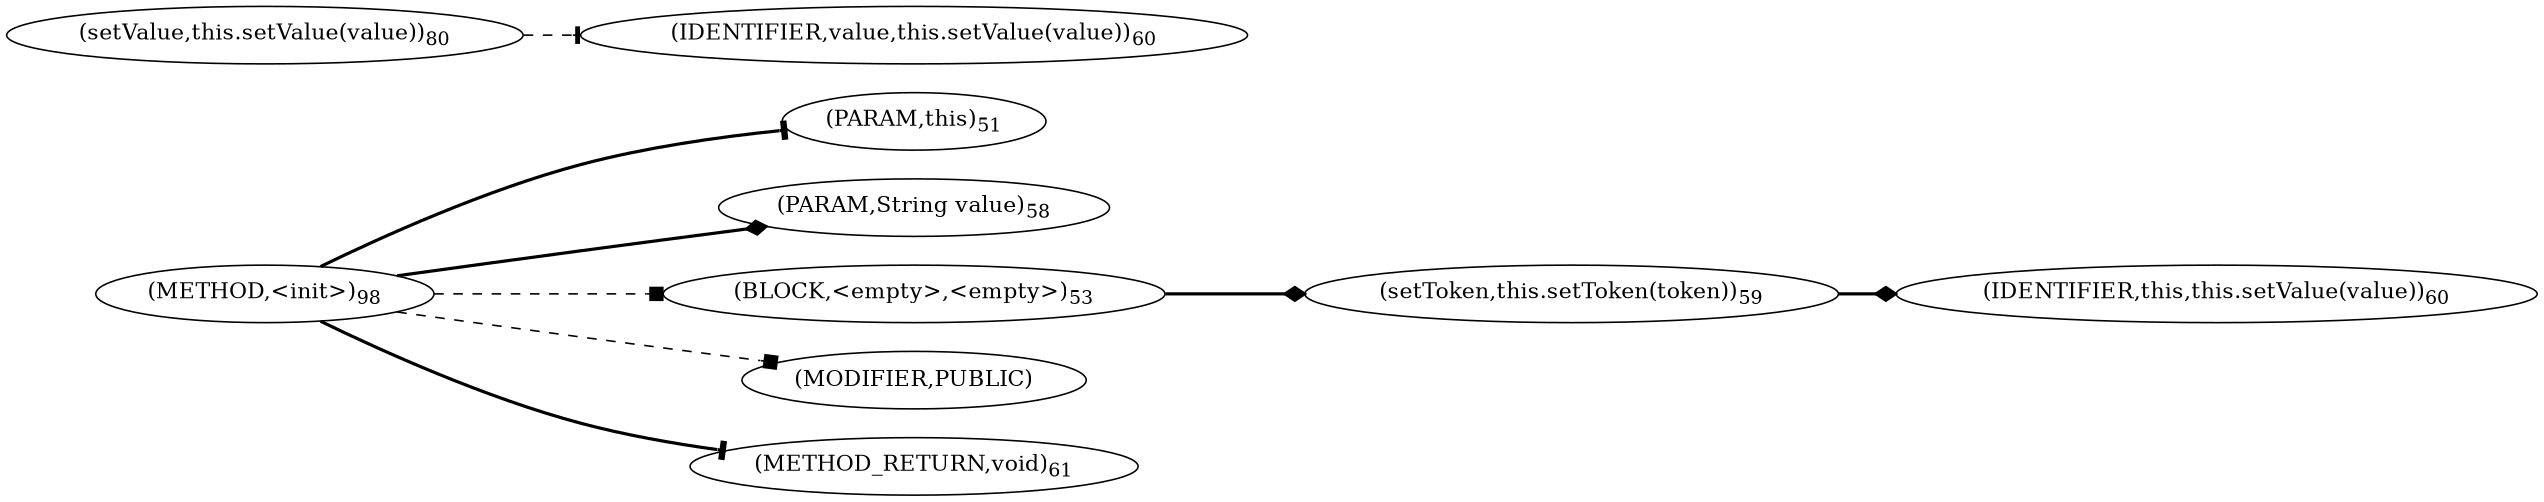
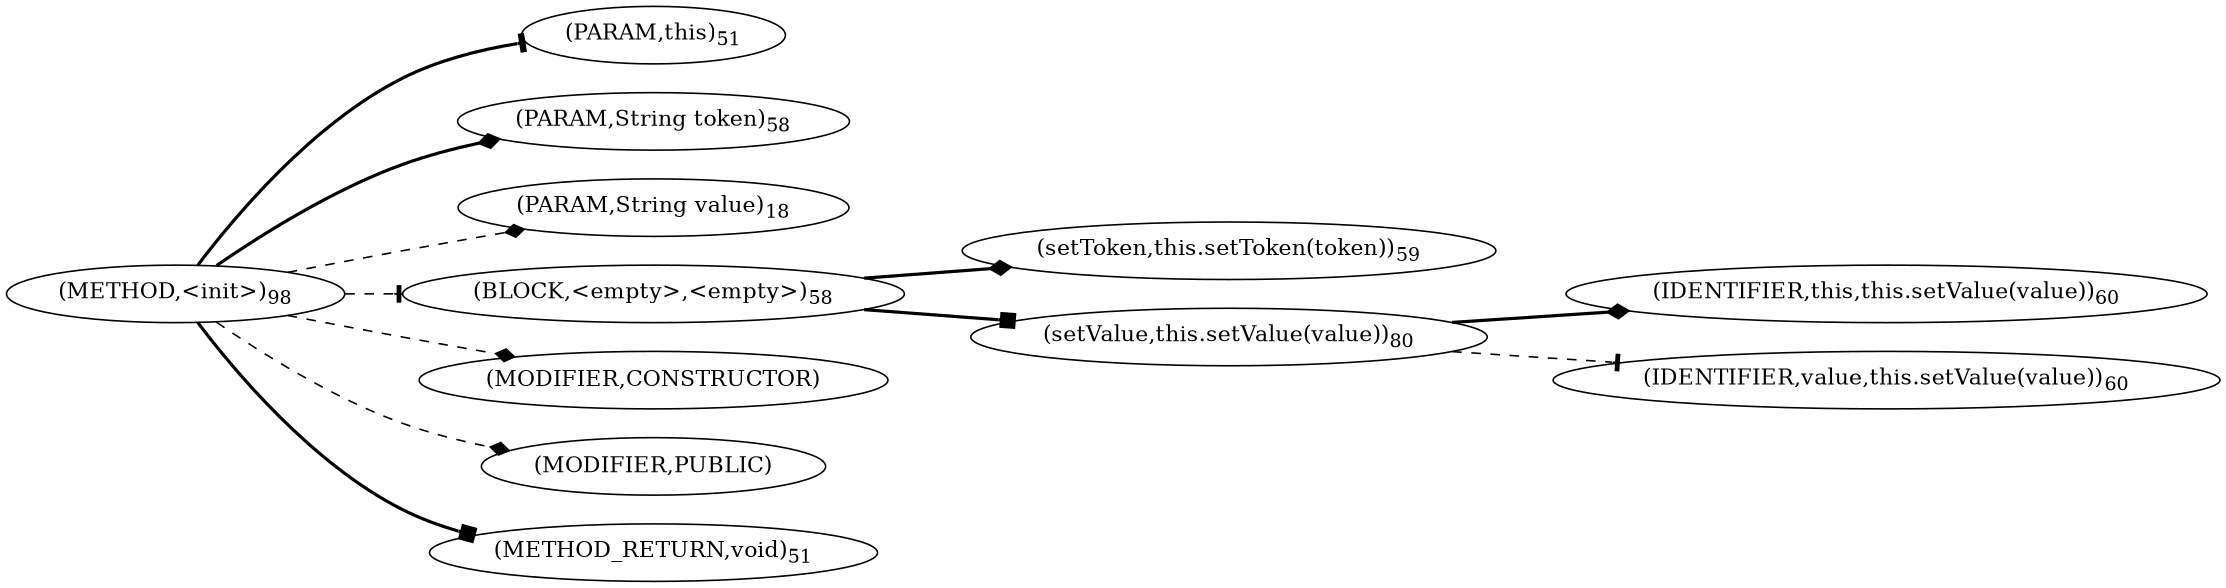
none -> (654, 121)
(1039, 205) -> (778, 205)
(572, 252) -> (396, 252)
(1082, 291) -> (821, 291)
(540, 294) -> (370, 294)
(1857, 294) -> (1530, 317)
none -> (931, 315)
(579, 337) -> (347, 399)
none -> (654, 380)
(514, 402) -> (312, 447)
(1061, 464) -> (800, 550)
